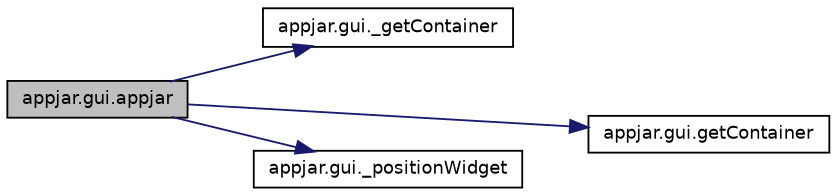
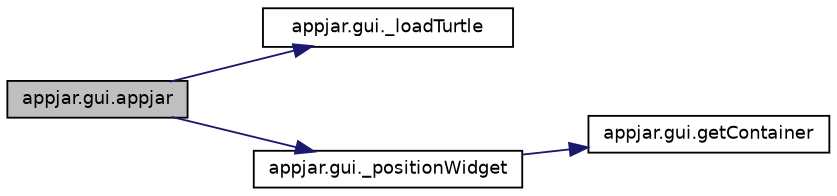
(388, 28) -> (388, 28)
(379, 115) -> (546, 152)
